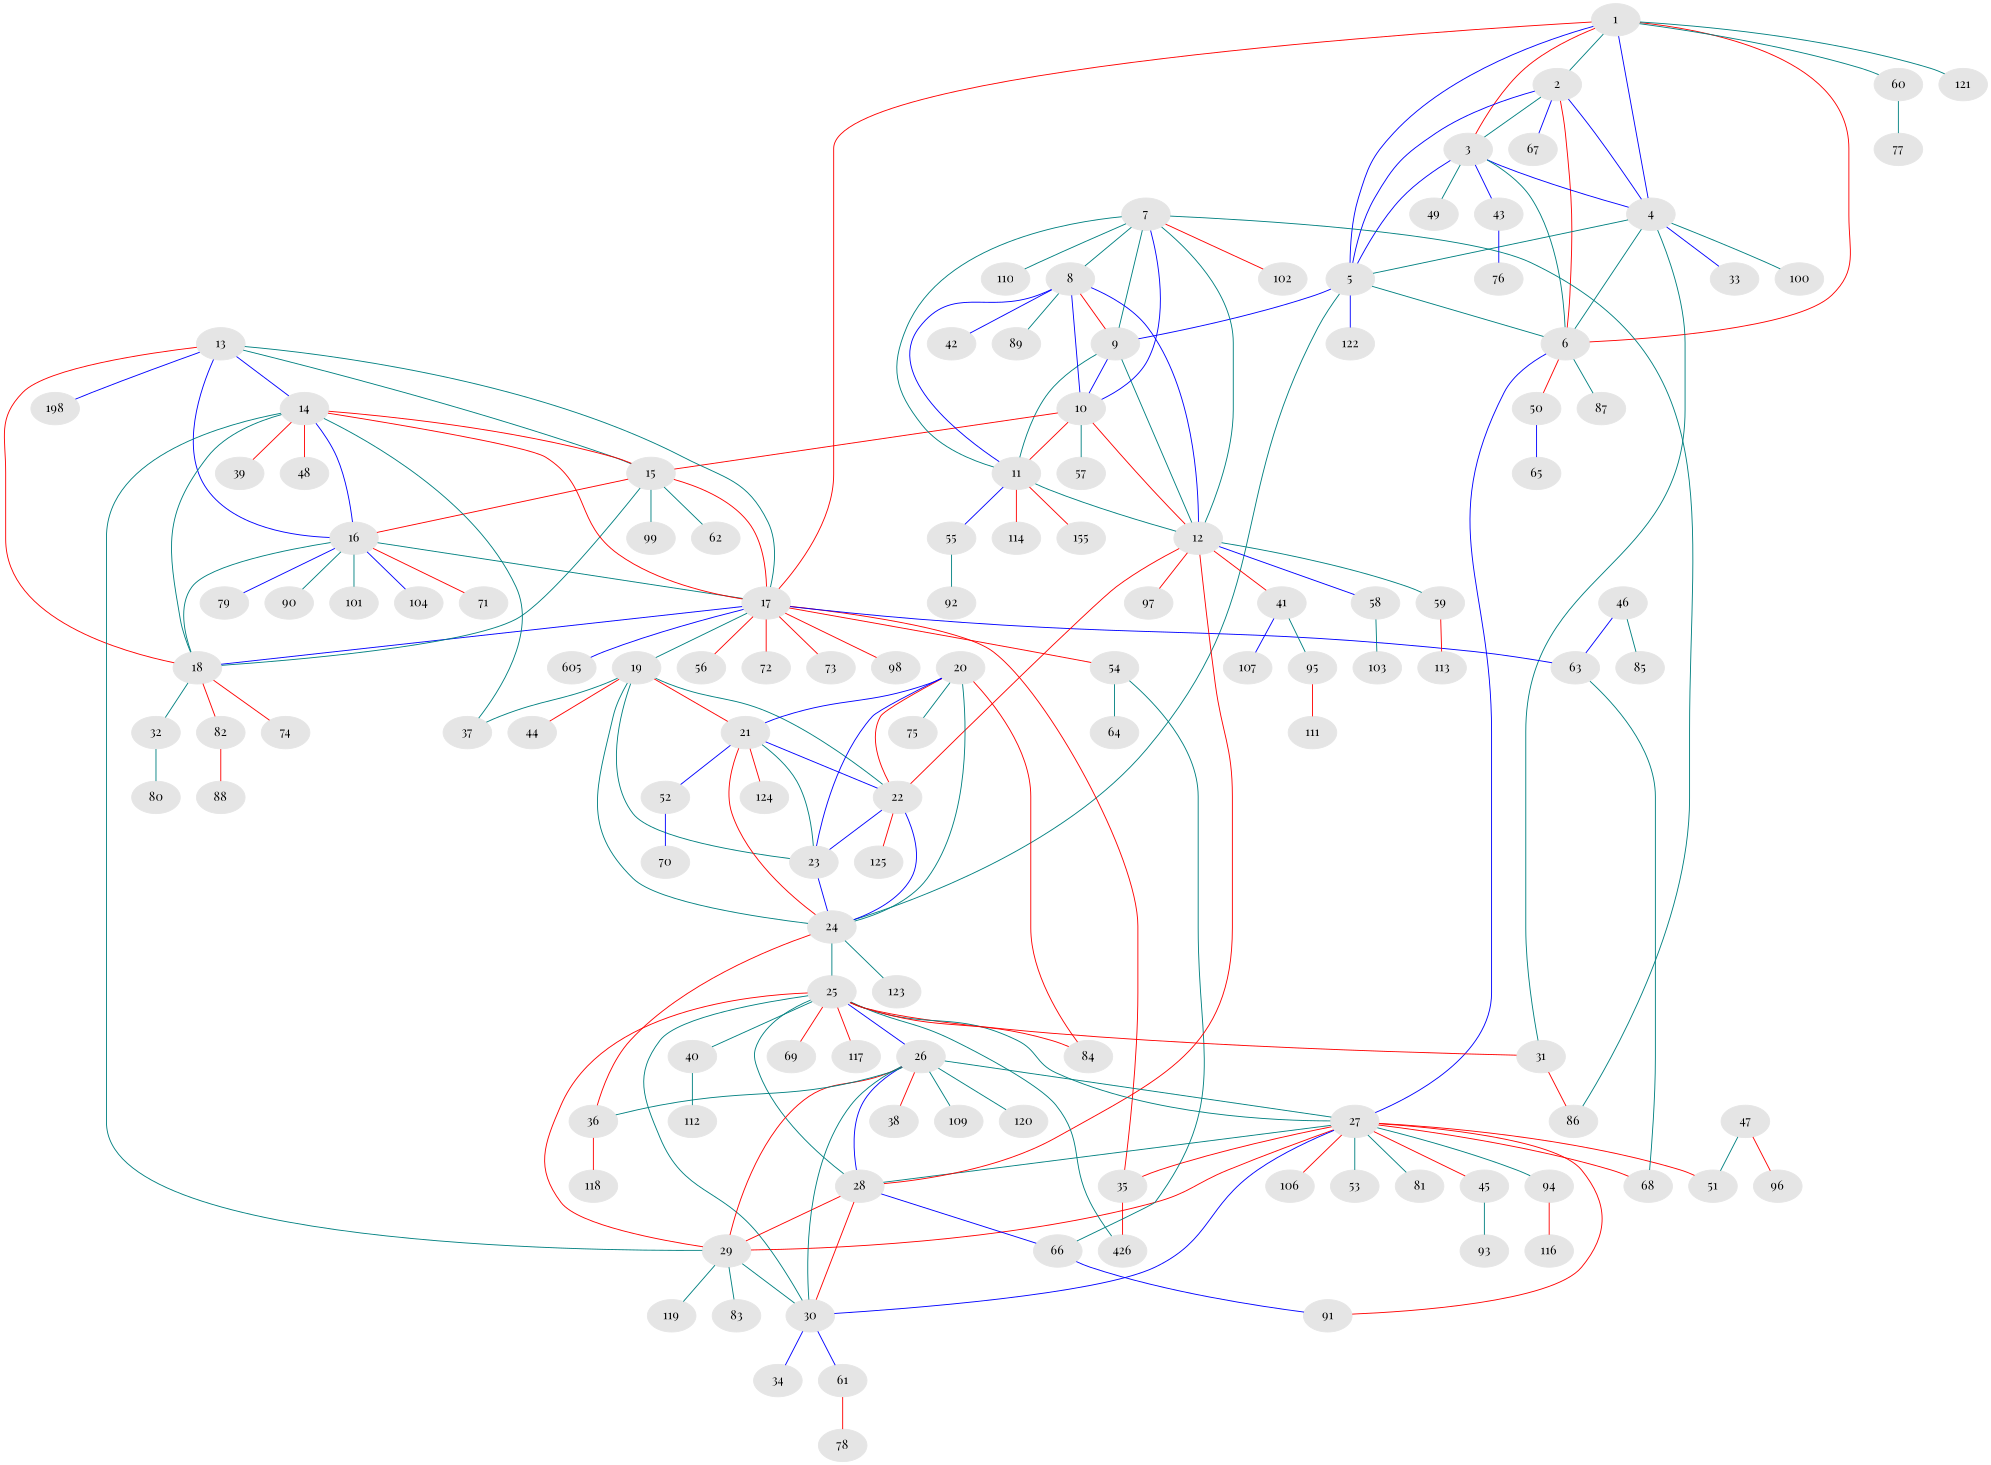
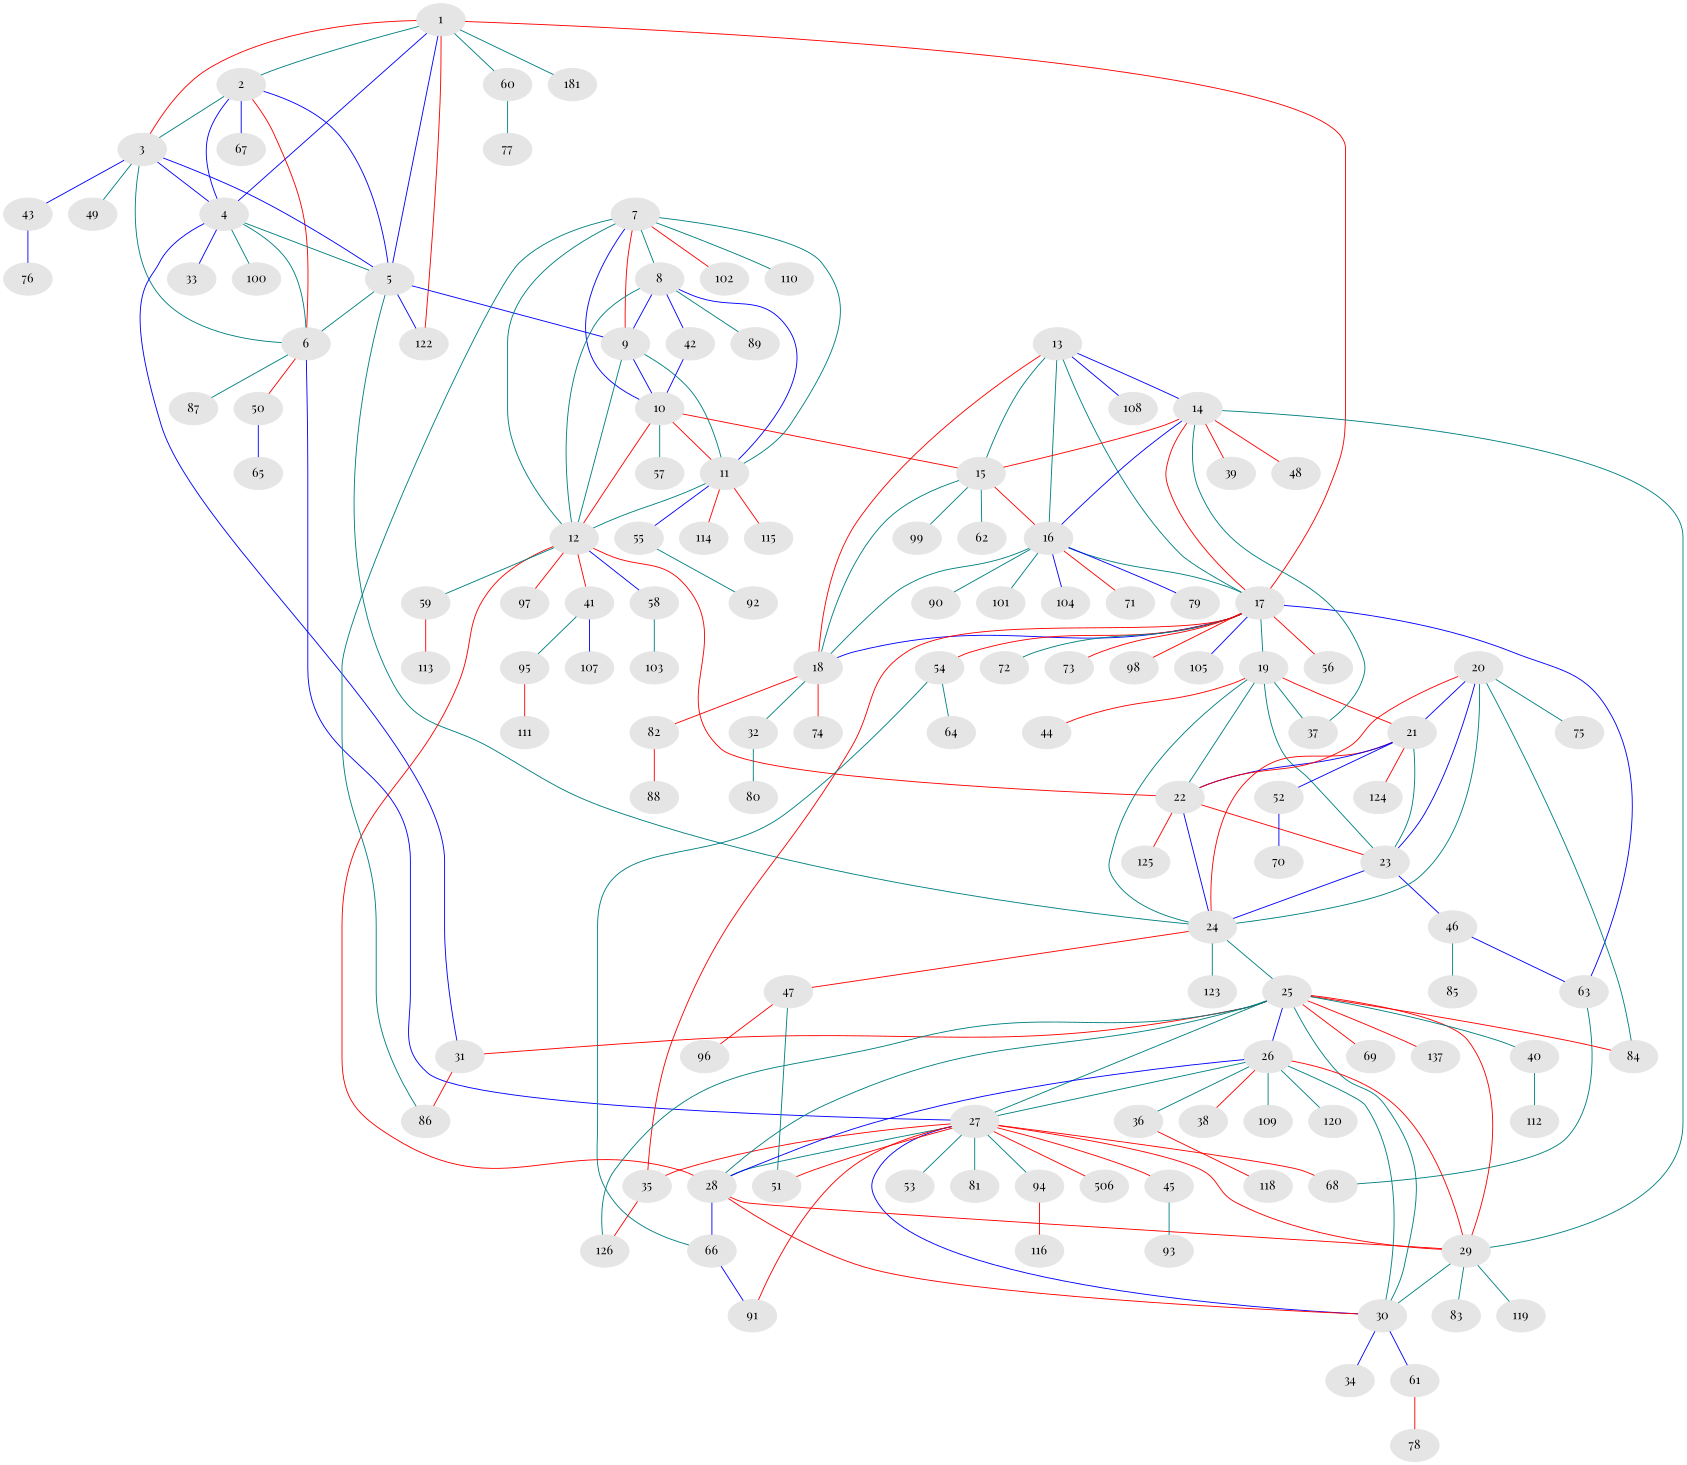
(1963, 85) -> (572, 85)
(1849, 217) -> (436, 182)
(1131, 279) -> (626, 279)
(1093, 311) -> (643, 311)
(1076, 344) -> (673, 381)
(1178, 387) -> (571, 392)
(55, 409) -> (1133, 409)
(207, 489) -> (1053, 441)
(178, 509) -> none
(742, 515) -> none
(1081, 538) -> (769, 538)
(1564, 618) -> (297, 619)
(766, 635) -> (1132, 635)
(572, 668) -> (1199, 668)
(856, 830) -> (1287, 831)
(1031, 859) -> (1571, 857)
none -> (1419, 895)
(683, 997) -> (1000, 959)
(856, 1057) -> (1435, 1057)
(1290, 1186) -> (1104, 1186)
(1123, 1251) -> (605, 1251)
